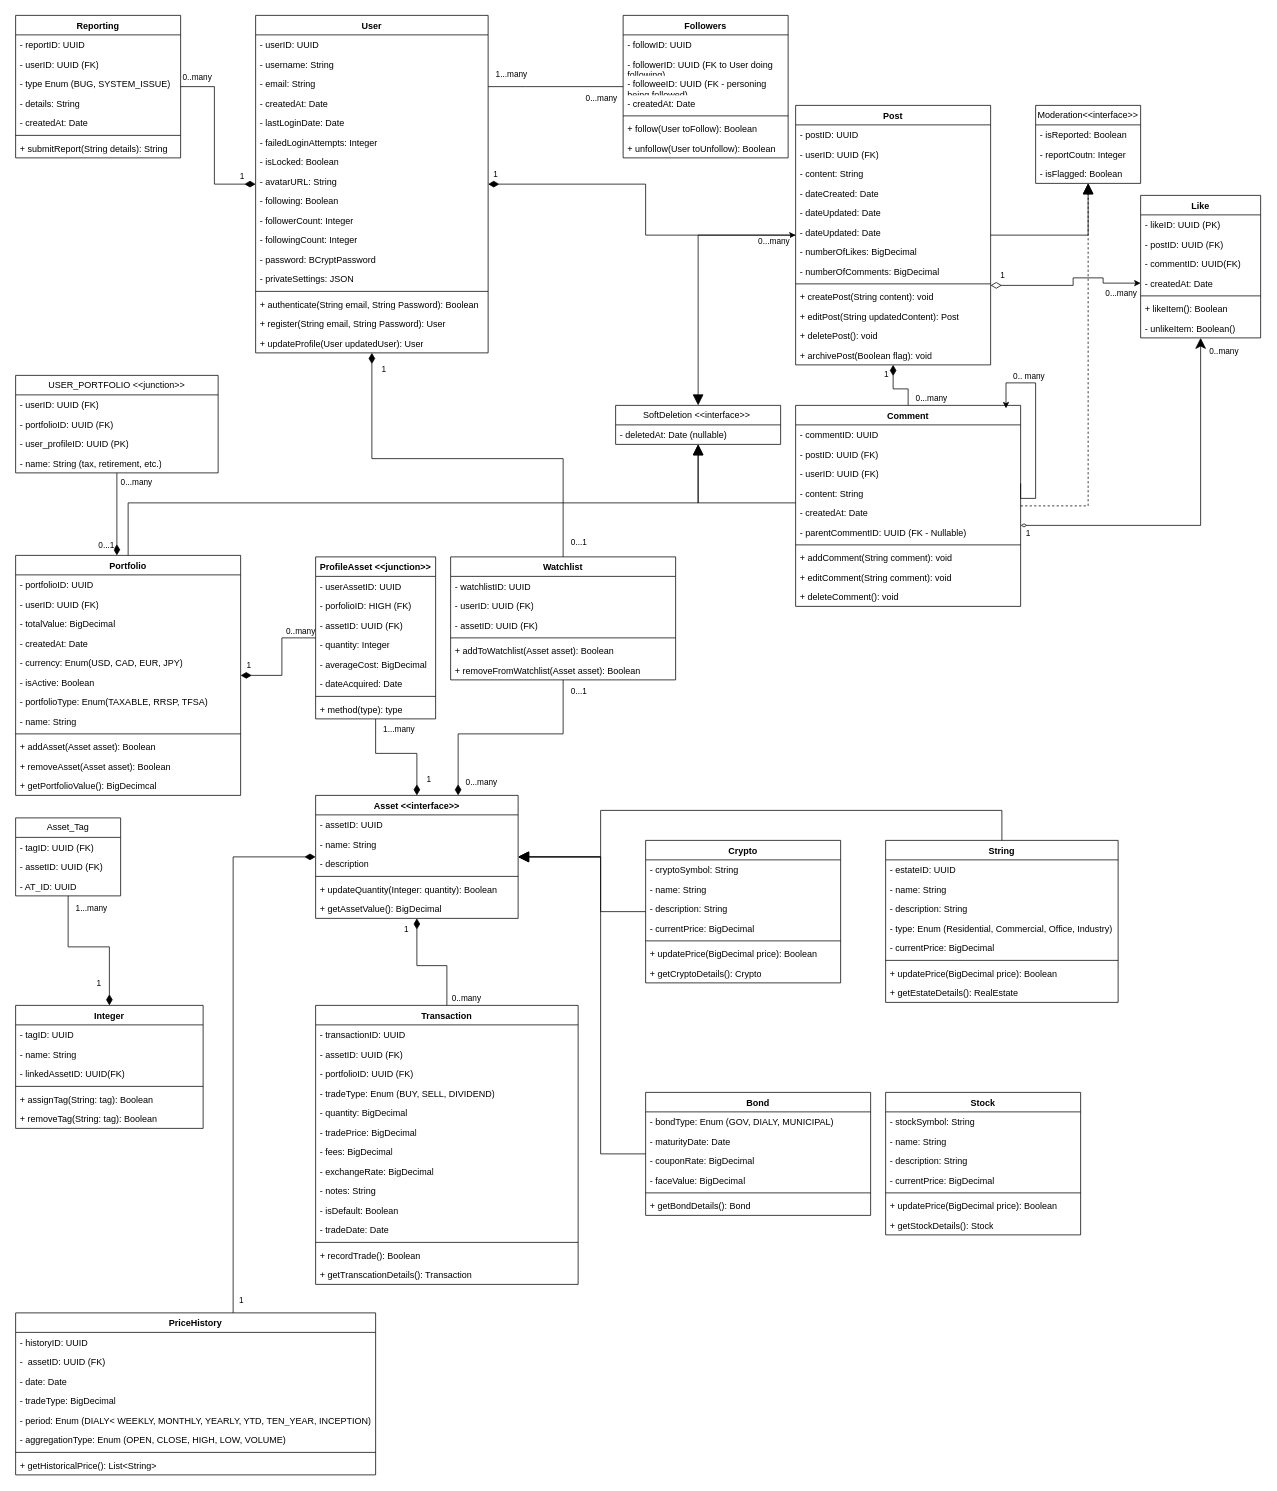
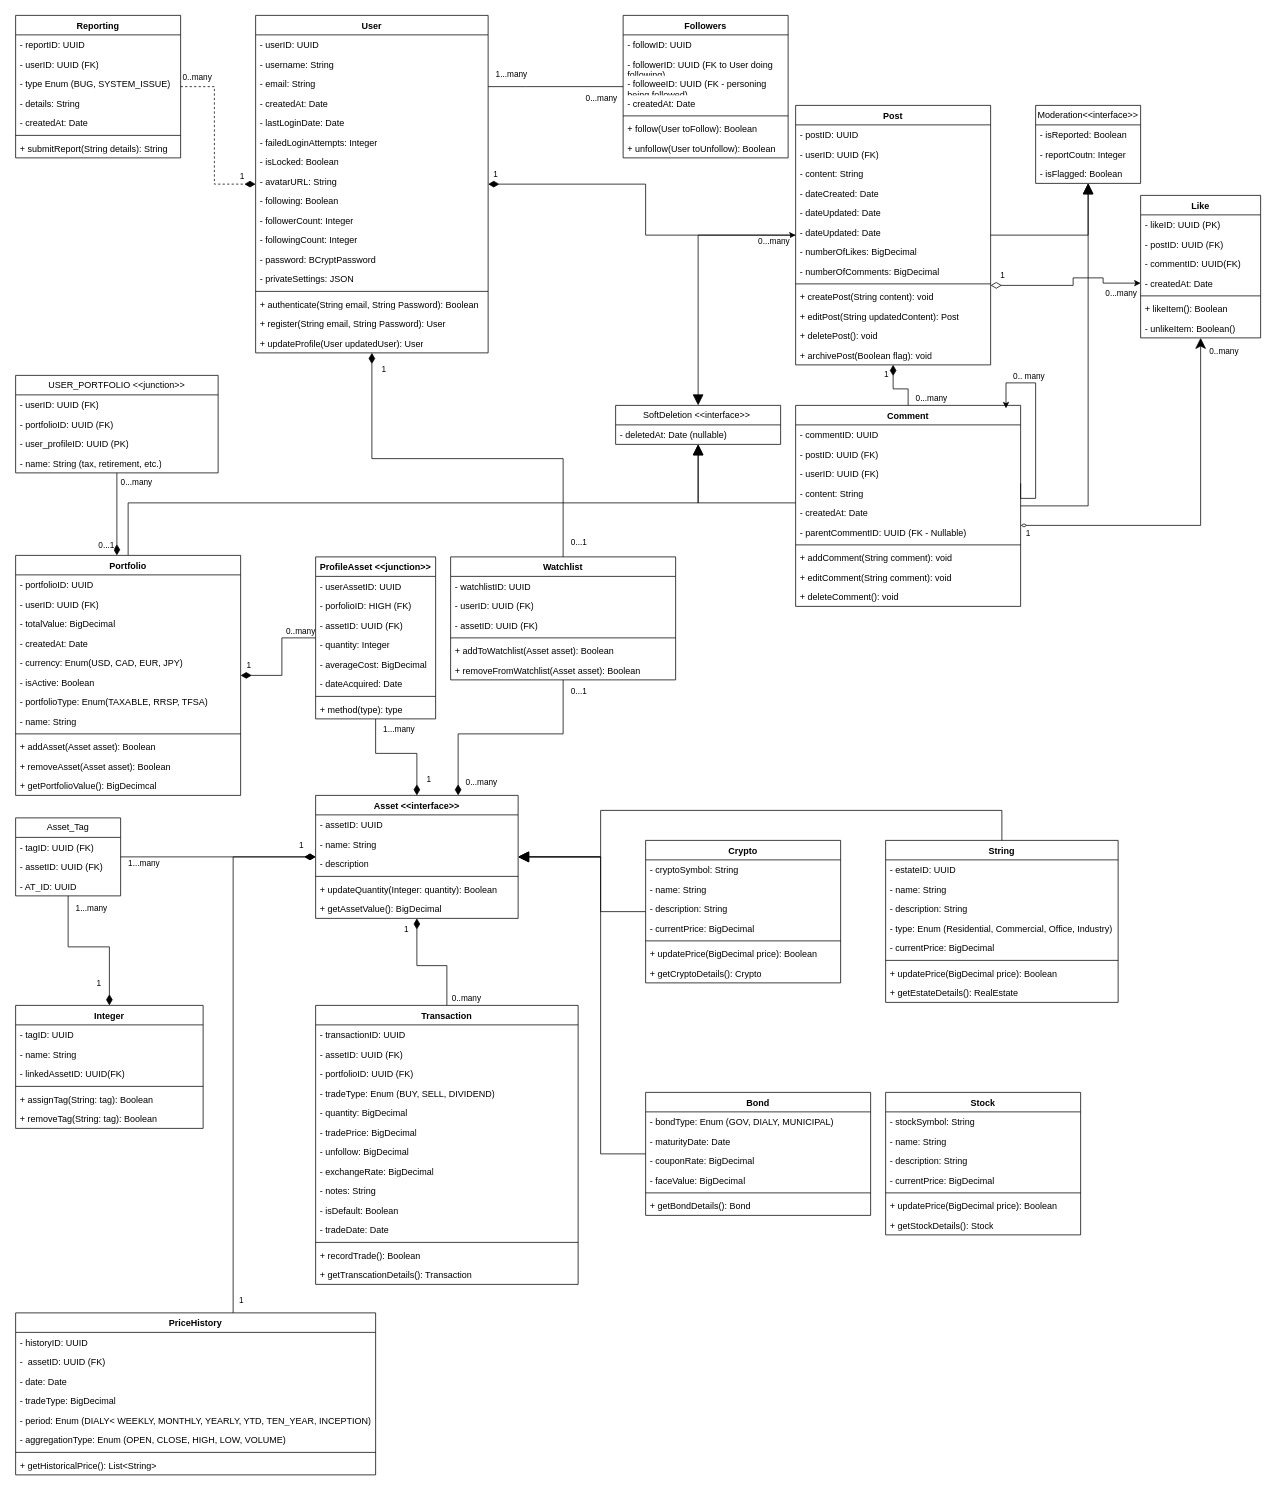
(214, 135) -> (214, 135)
(1088, 404) -> (1088, 404)
none -> (175, 857)
(358, 1153) -> (366, 1153)
